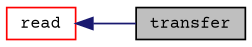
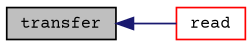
(115, 24) -> (155, 24)
